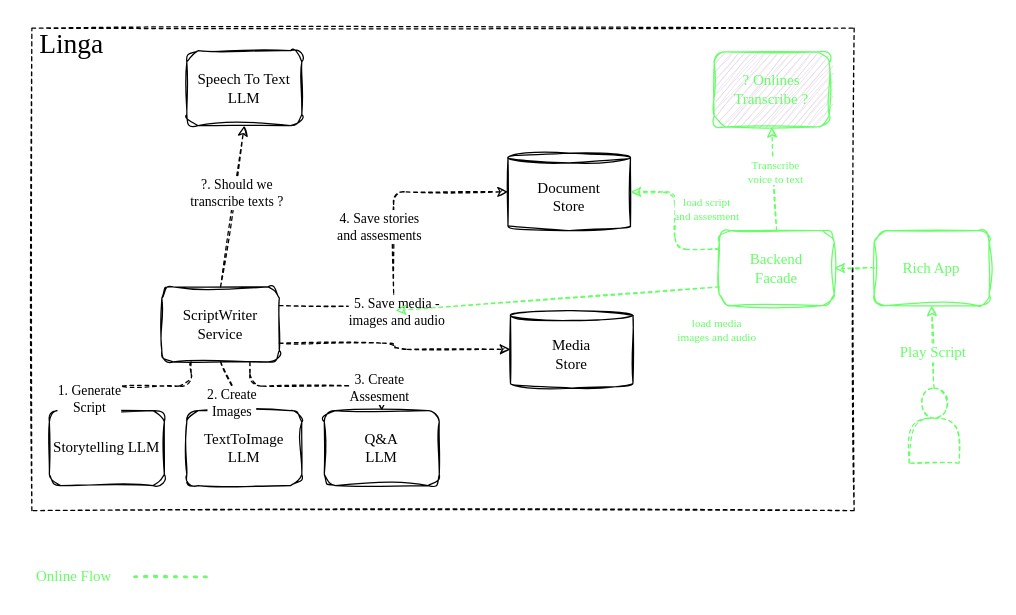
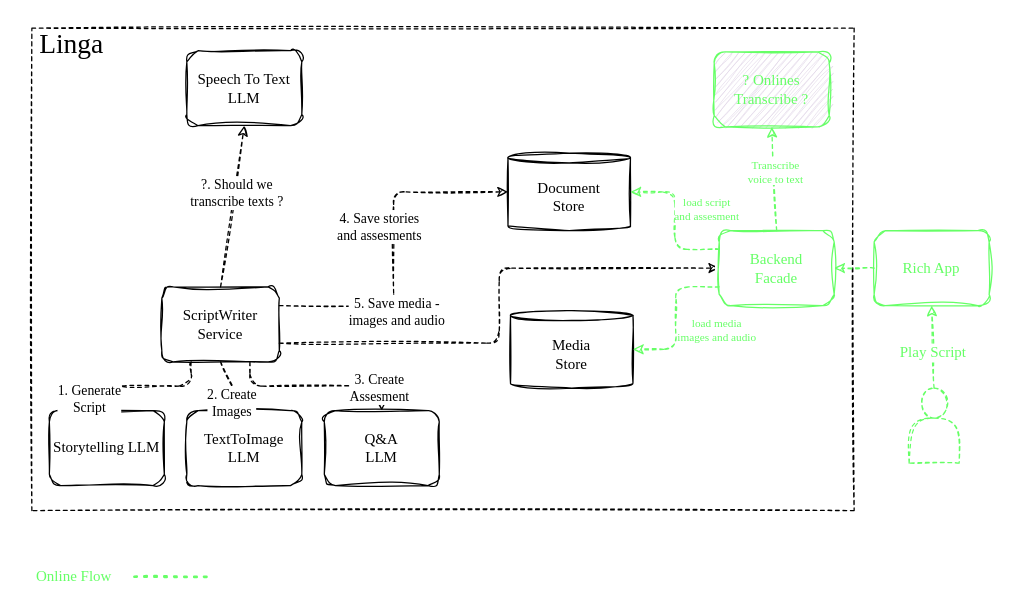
(555, 299) -> (676, 317)
(401, 349) -> (499, 298)
